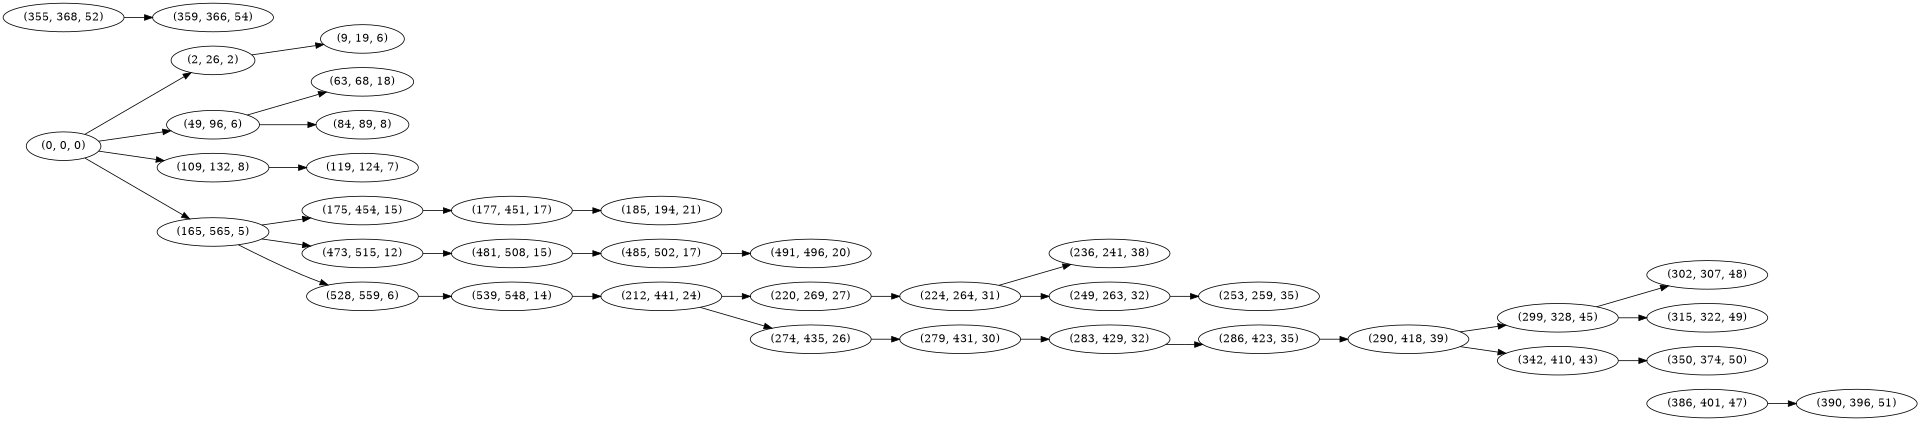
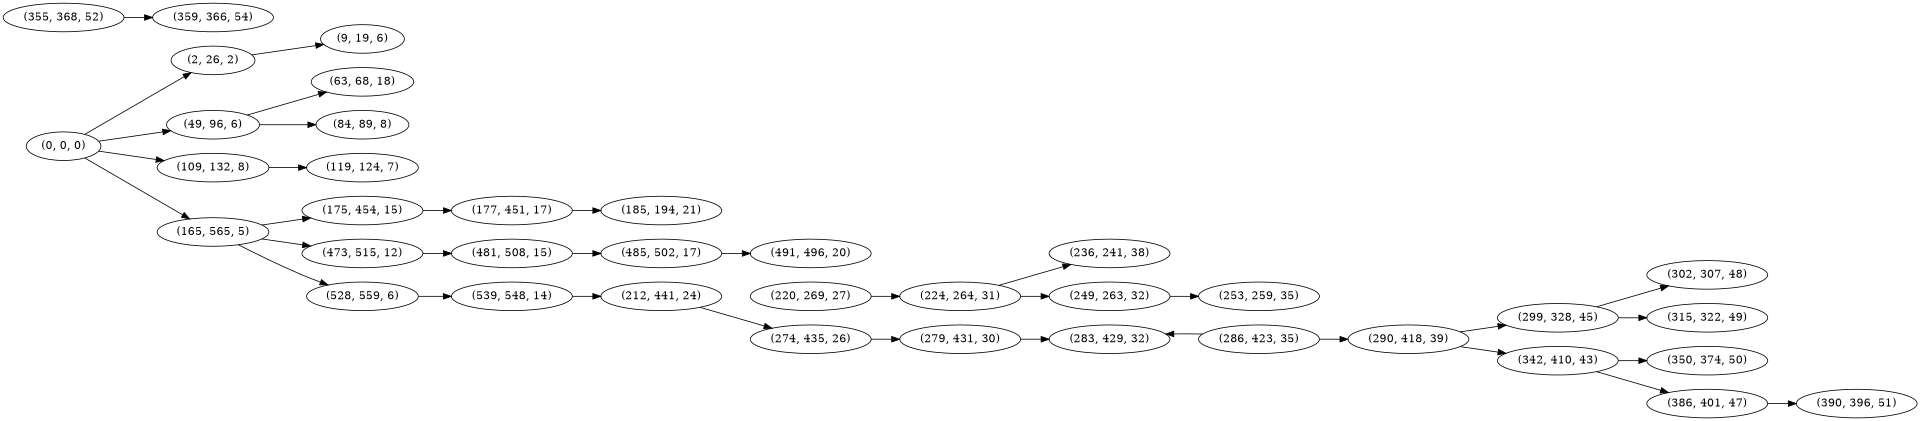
(732, 296) -> none
(1180, 345) -> (1188, 334)
none -> (1629, 381)
